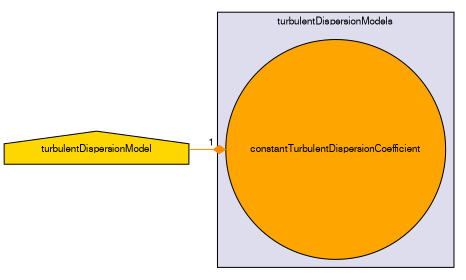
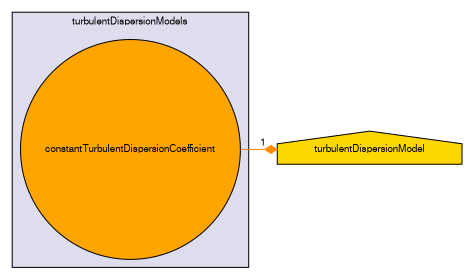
(201, 149) -> (255, 149)
